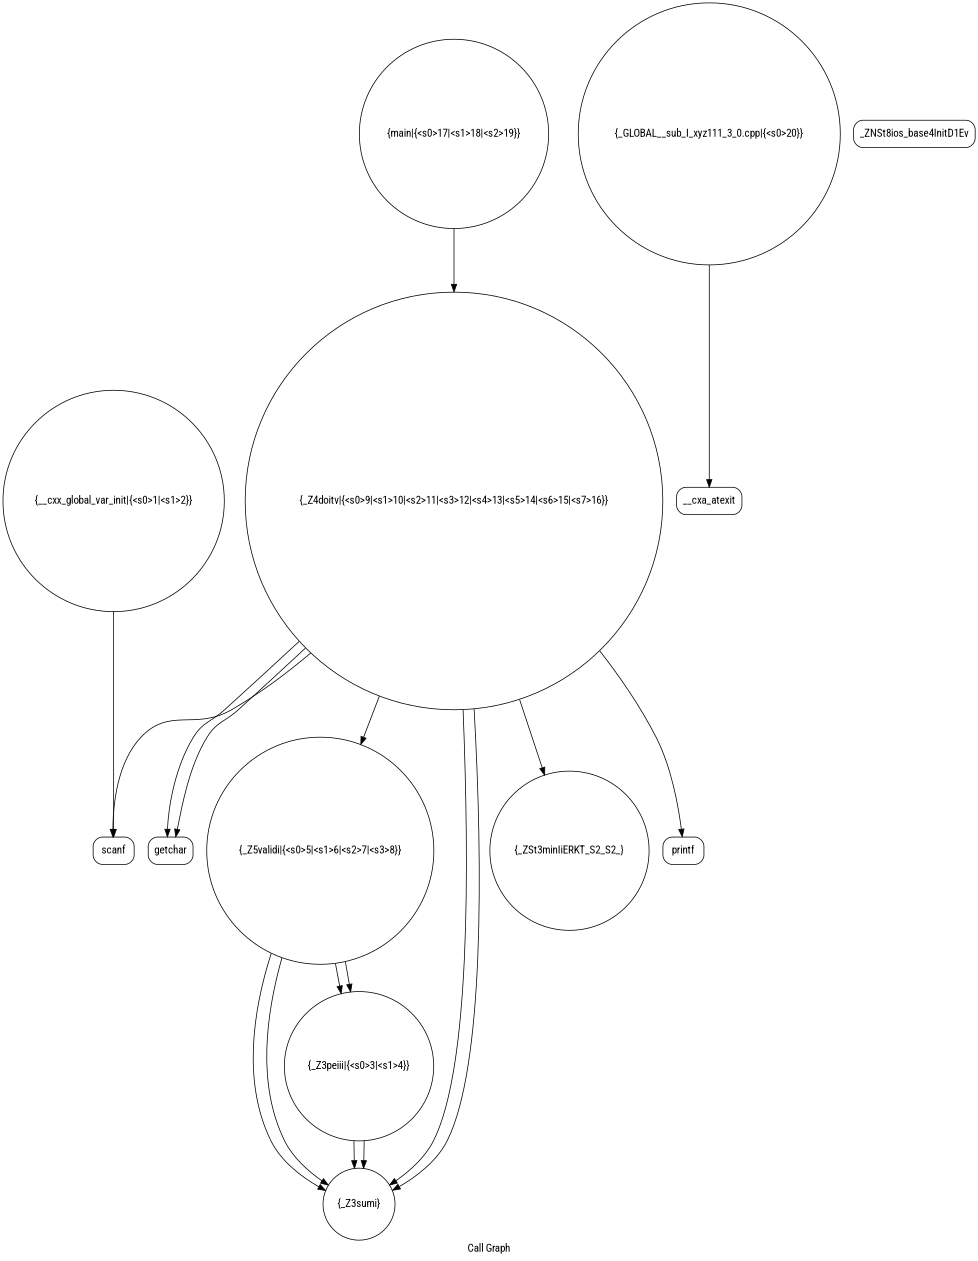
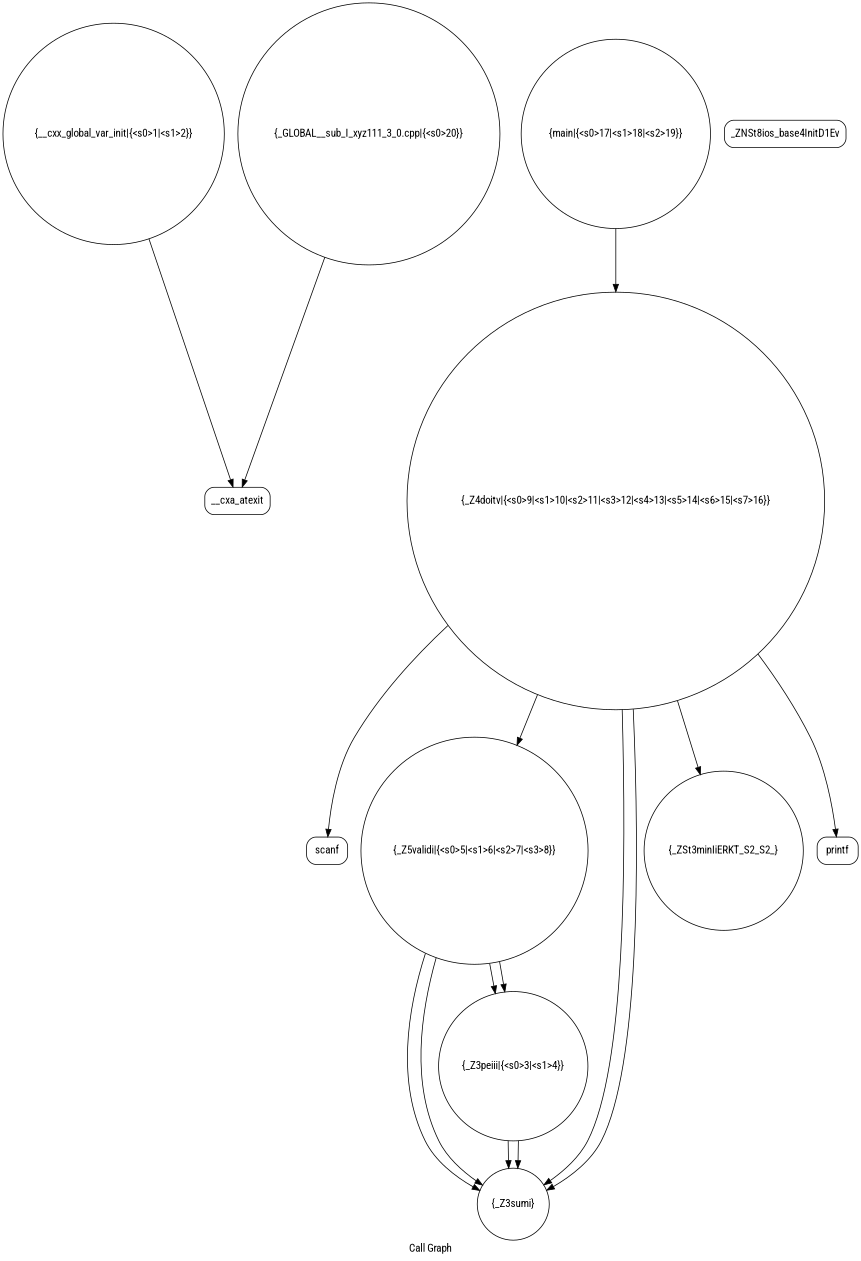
(114, 721) -> (190, 359)
(171, 851) -> none
